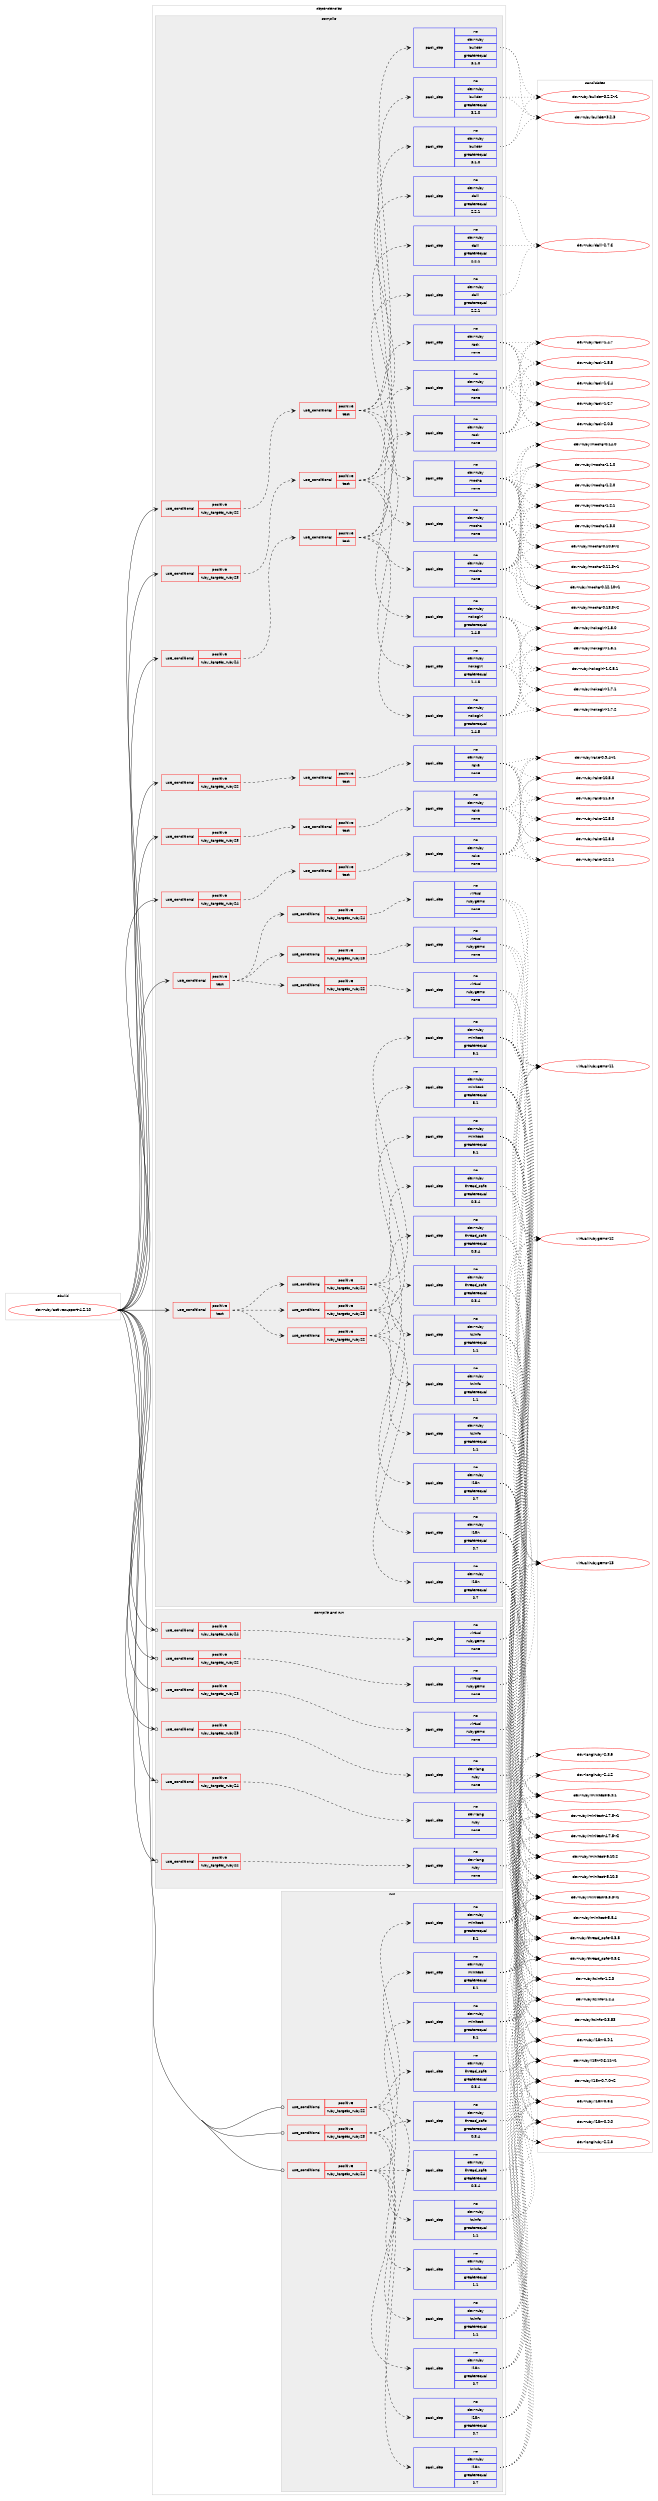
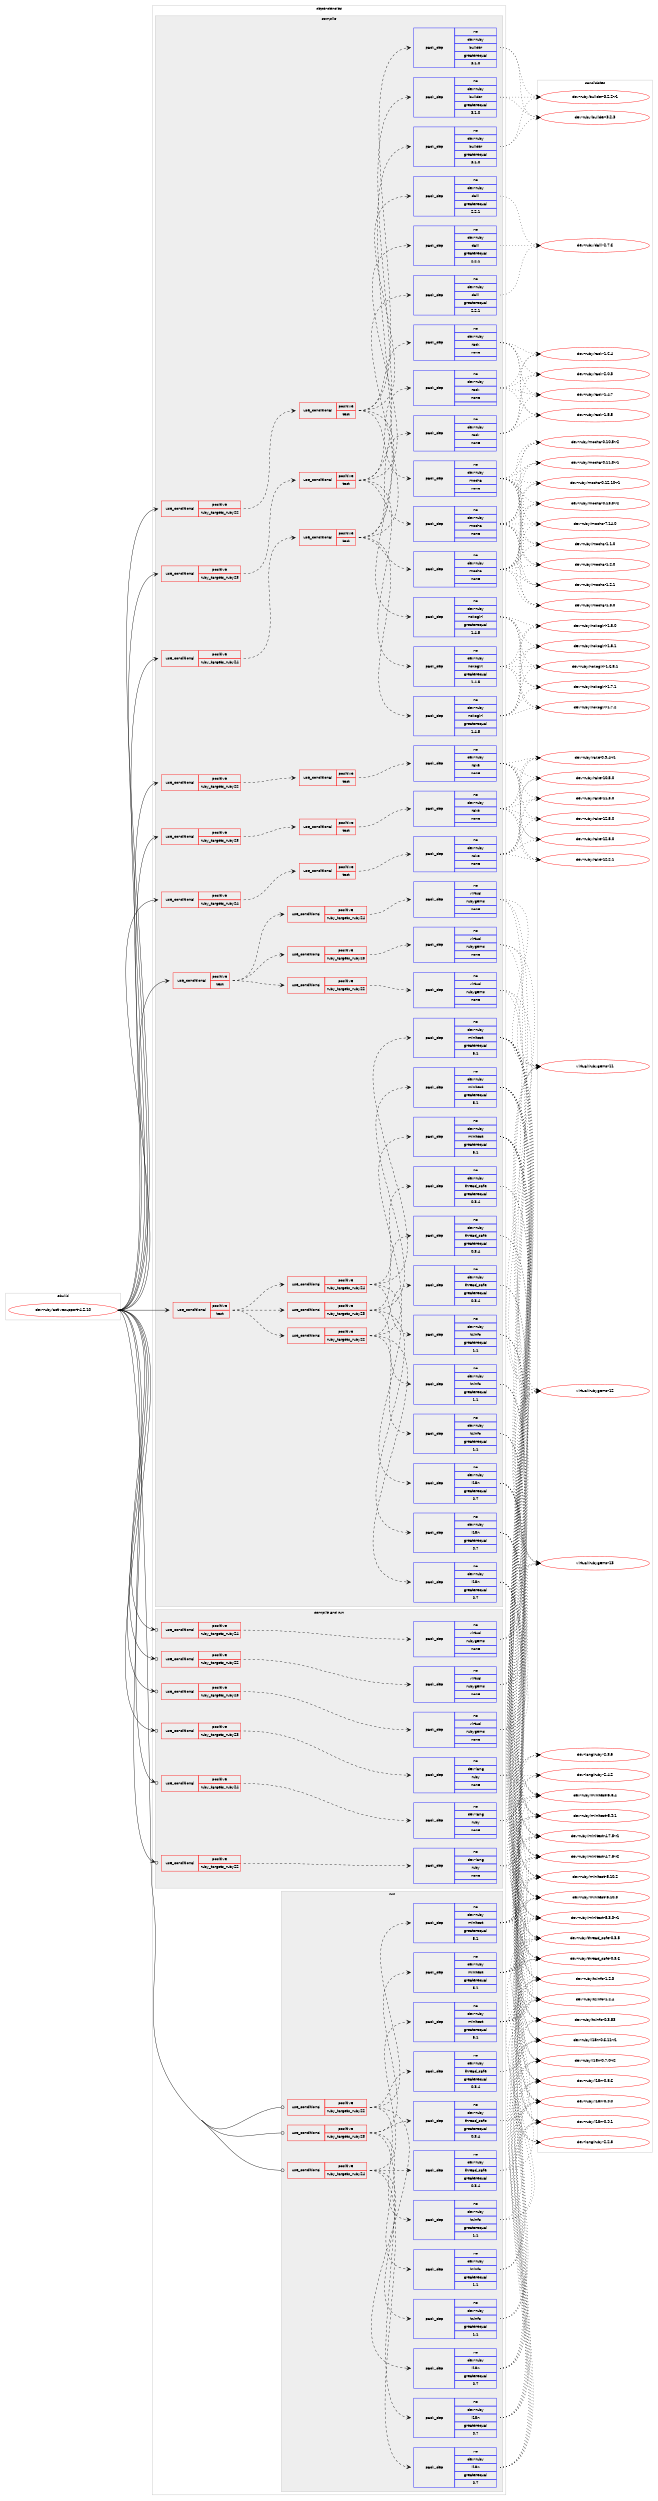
(595, 404) -> none
(595, 445) -> (595, 524)
